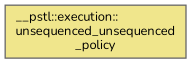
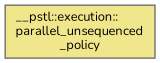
(96, 32) -> (80, 32)
